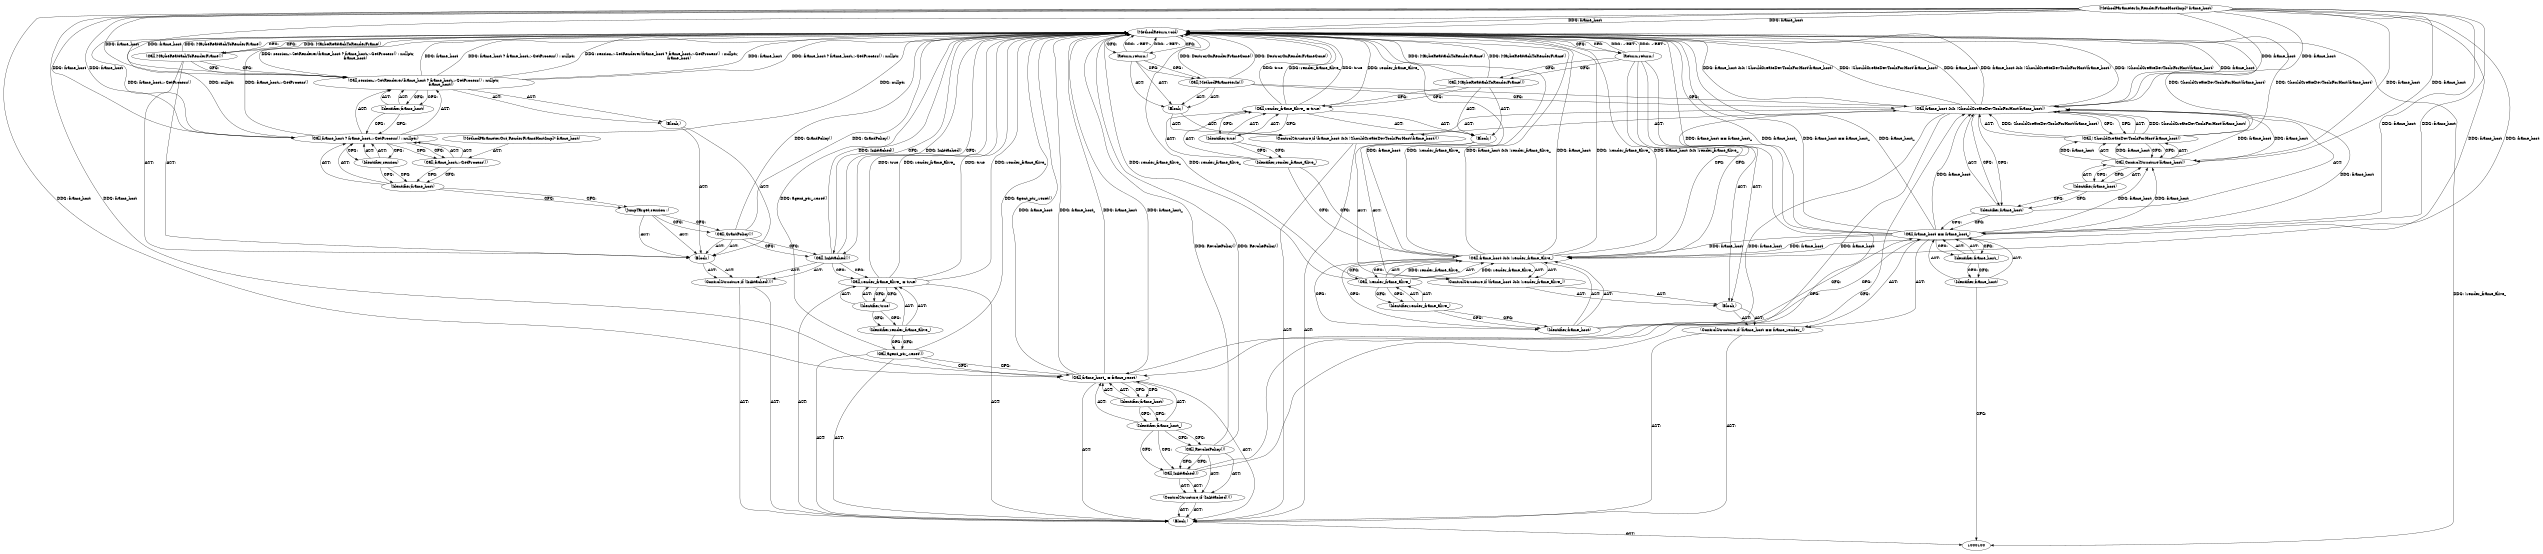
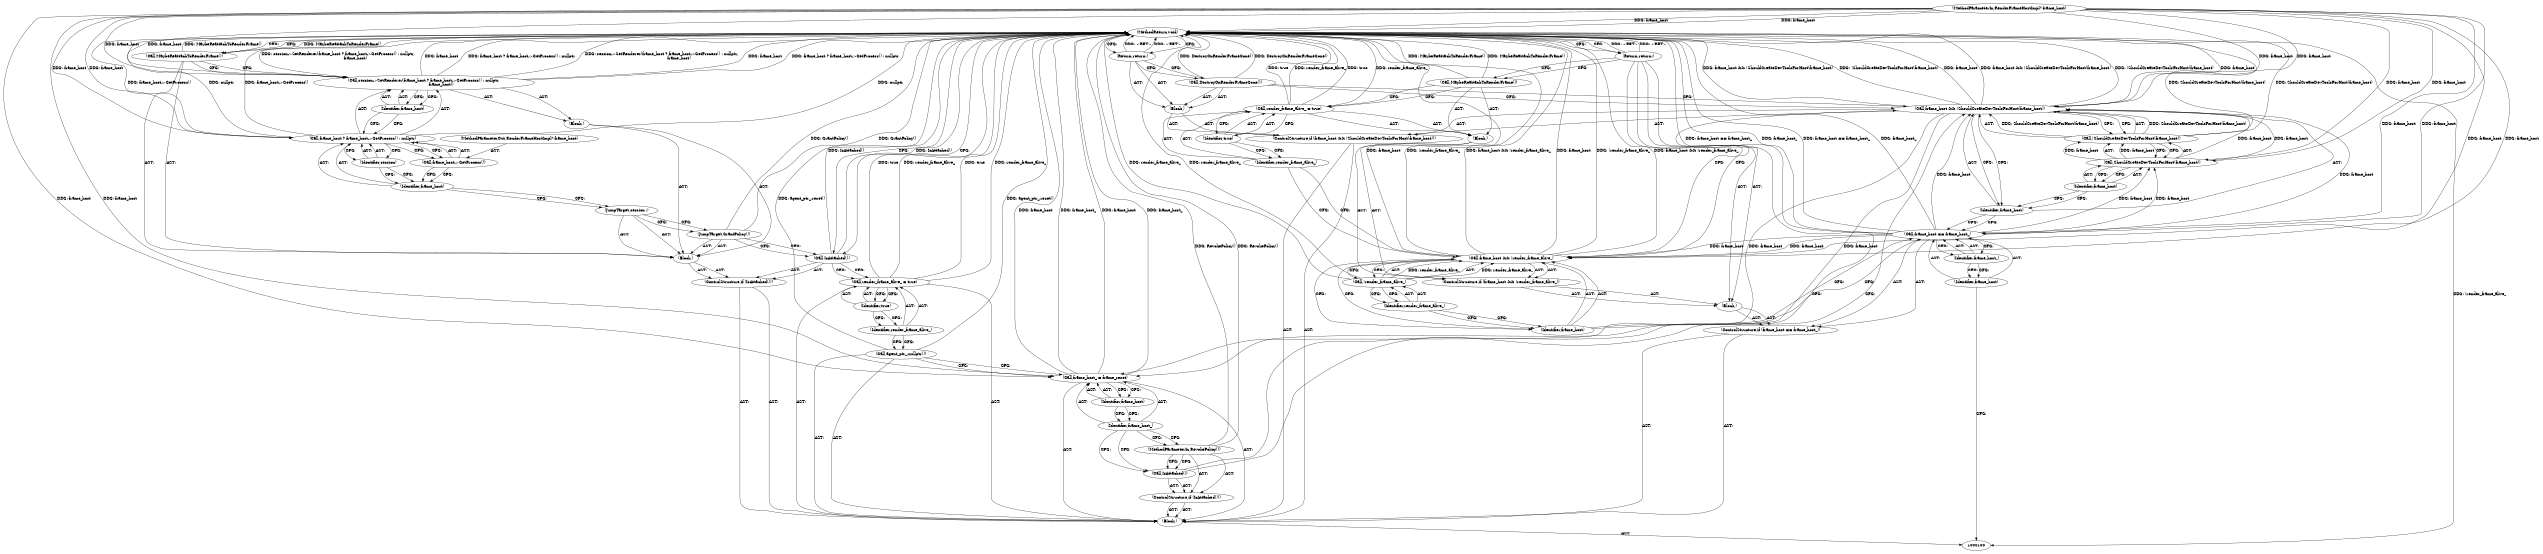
(1217, 83) -> (1226, 83)
(2150, 163) -> (2152, 163)
(734, 234) -> (724, 234)
(1752, 330) -> (1771, 330)
(900, 354) -> (901, 354)
(1205, 450) -> (1184, 450)
